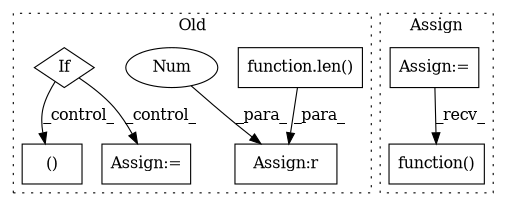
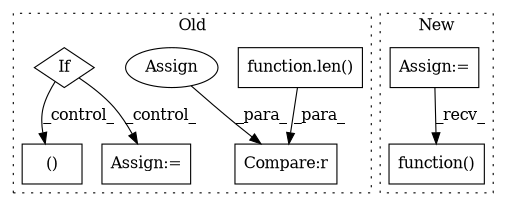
(437, 26) -> (437, 26)
(172, 68) -> (172, 68)
(286, 164) -> (286, 164)
